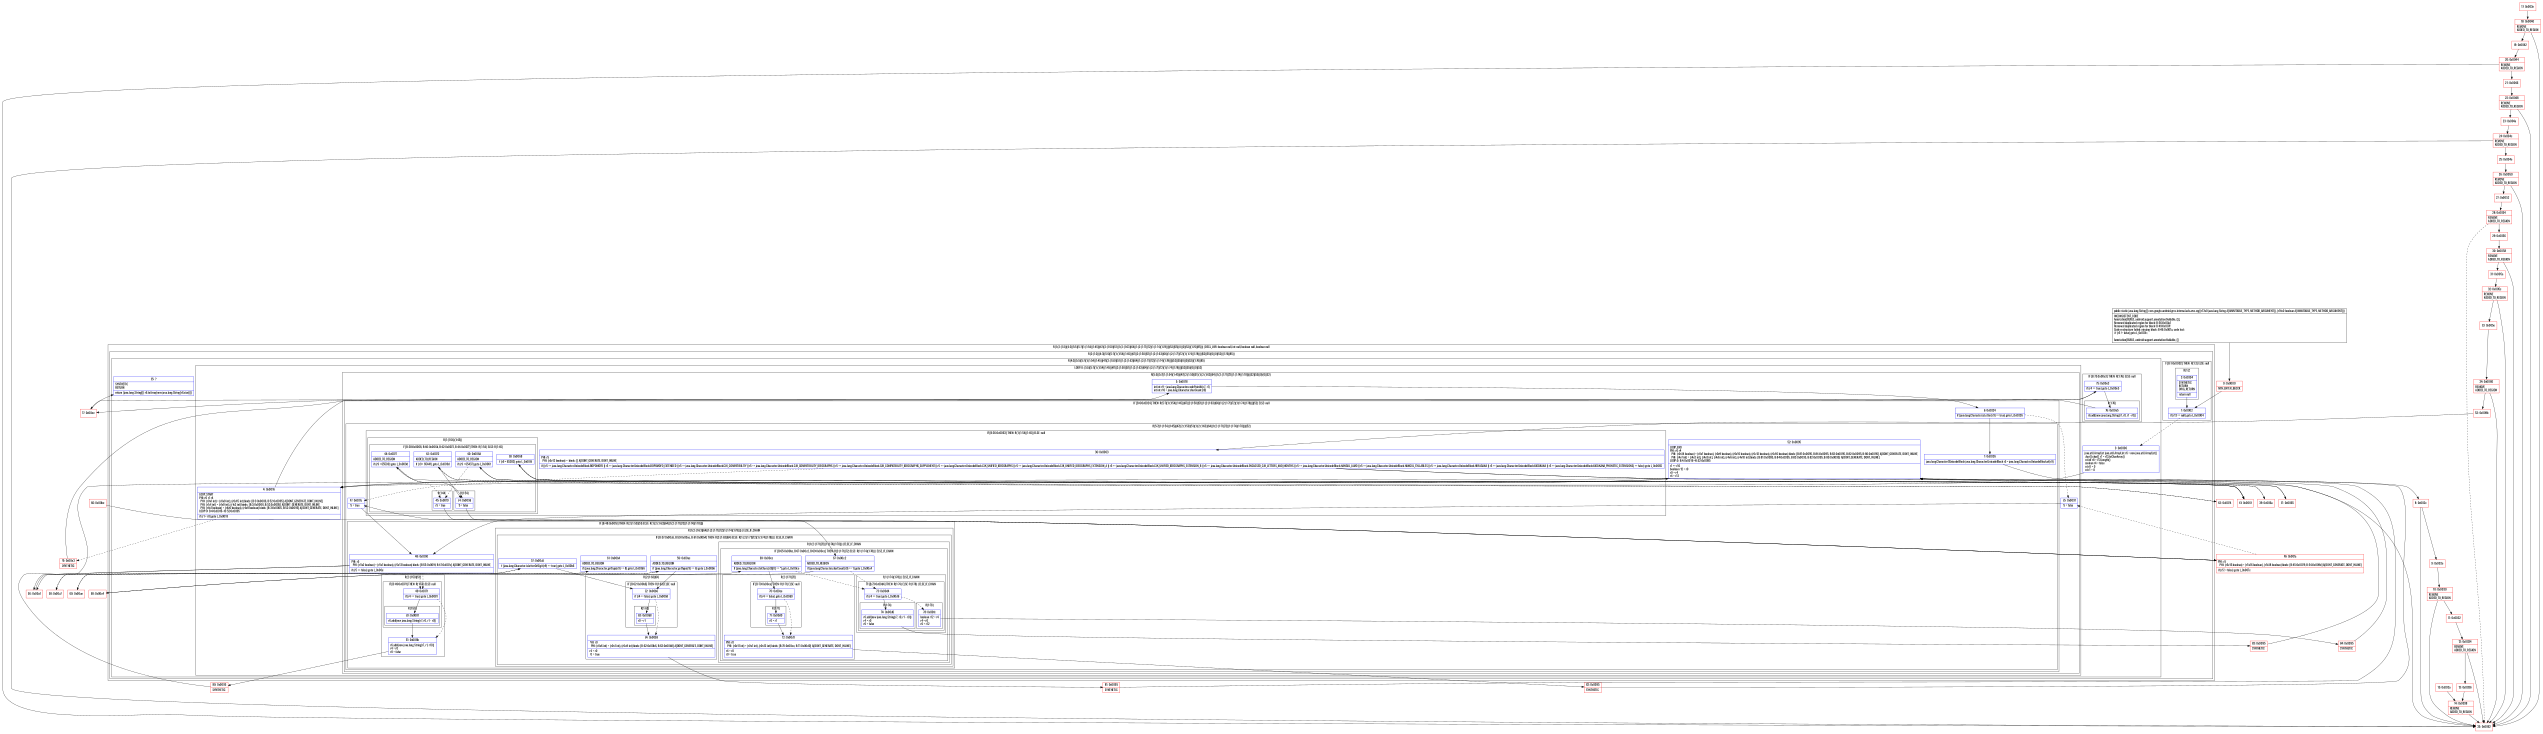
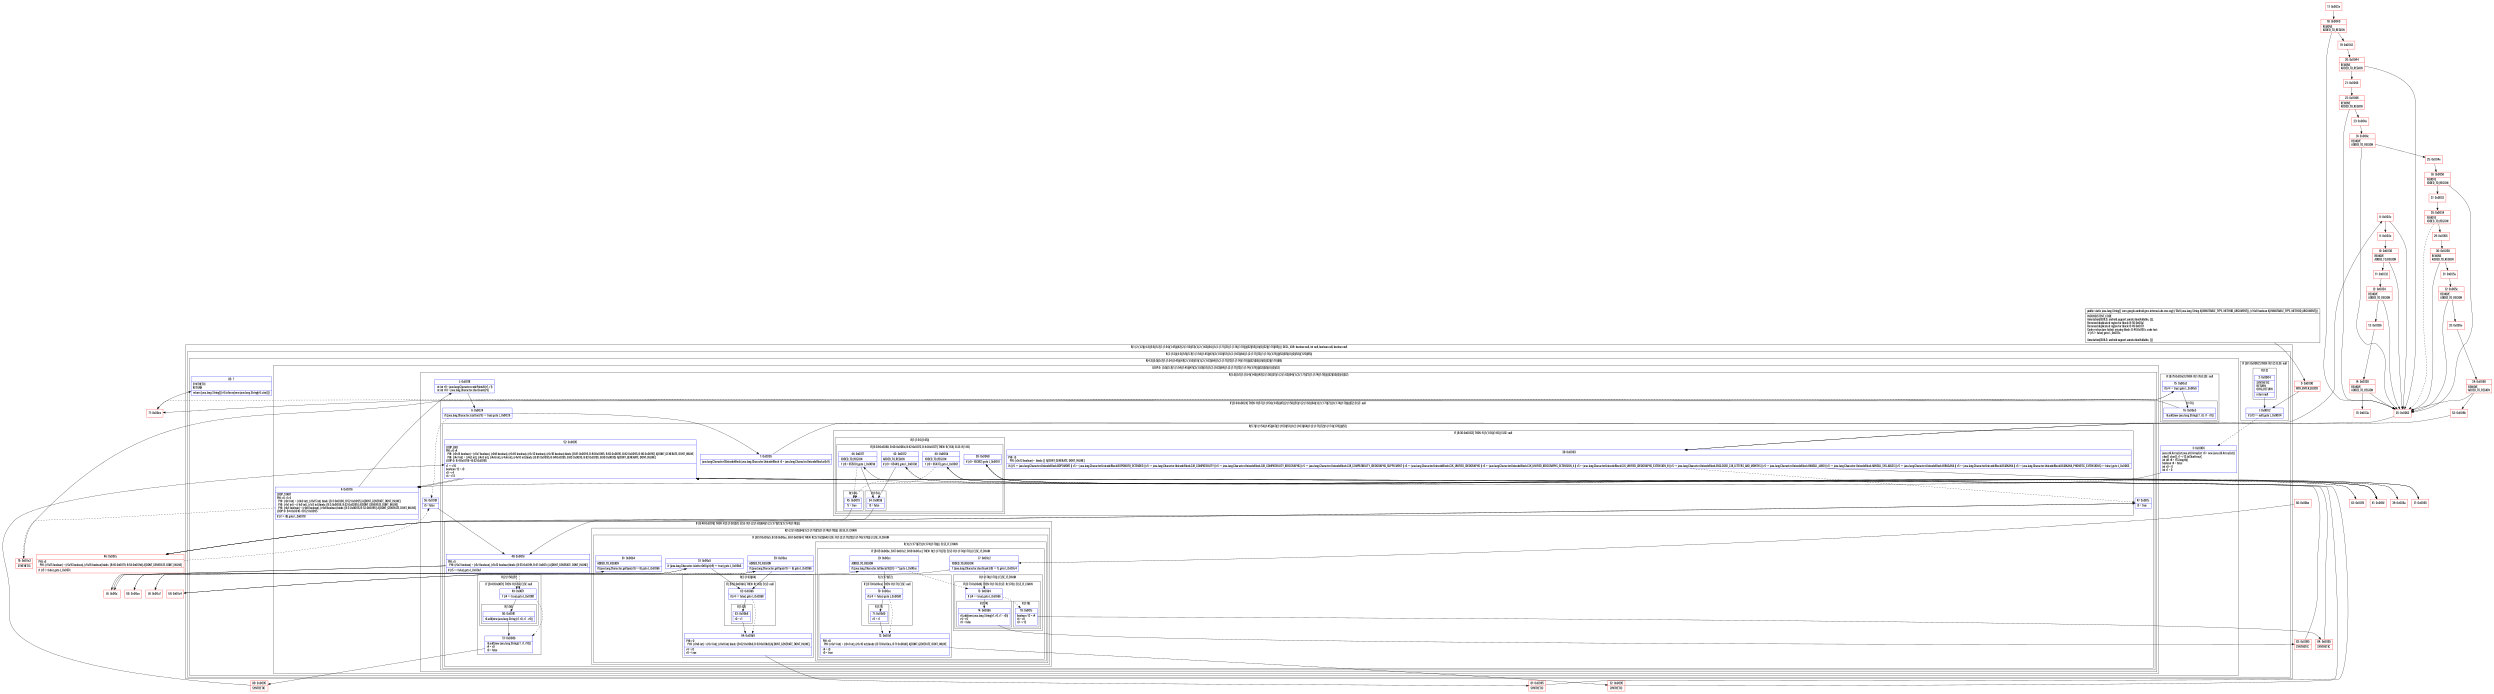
(1094, 400) -> (1166, 400)
(1989, 480) -> (2041, 428)
(2450, 695) -> (2362, 399)
